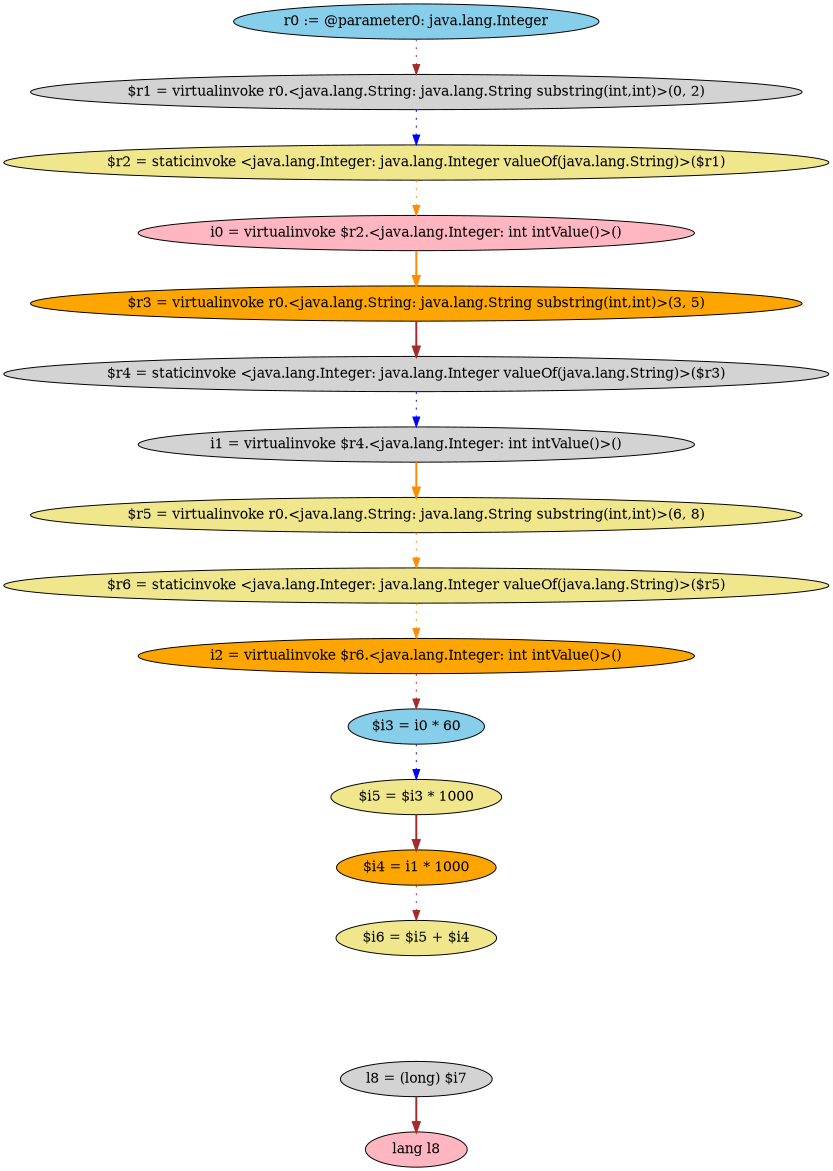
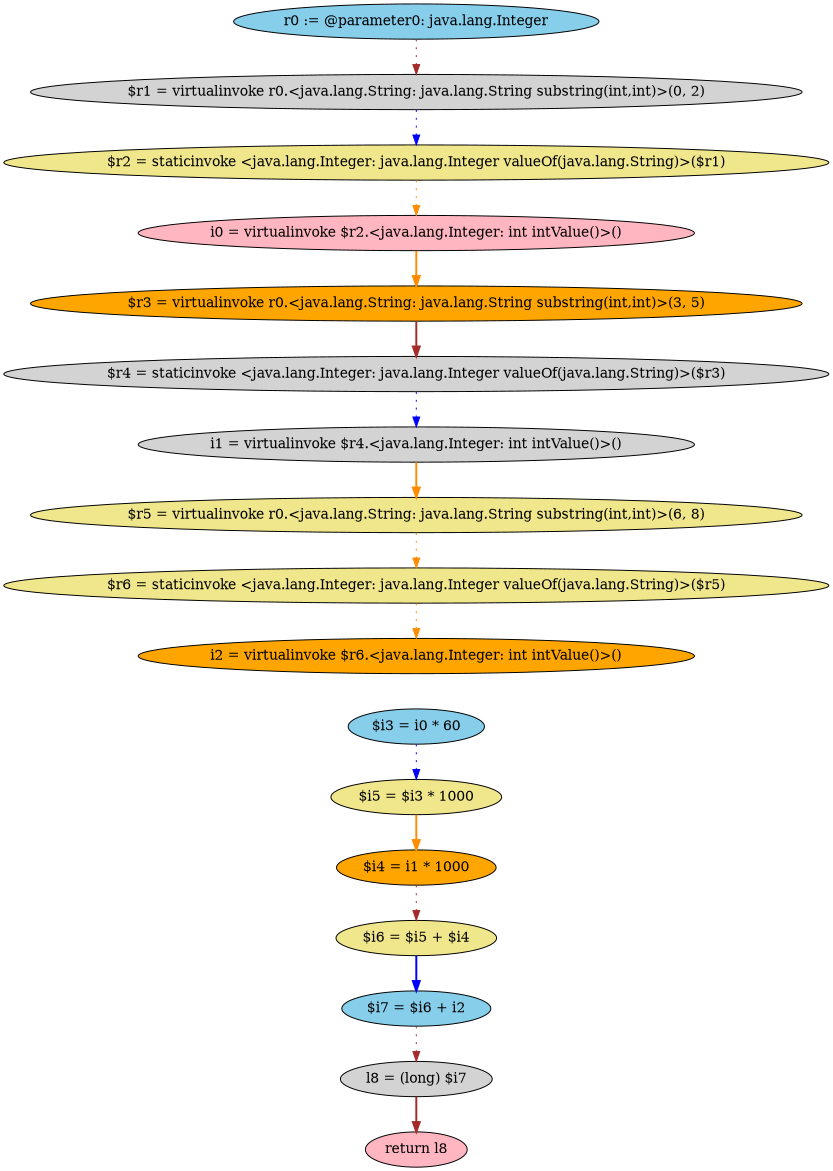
(416, 686) -> none
(416, 827) -> (416, 827)
none -> (416, 1009)
(416, 1150) -> (416, 1150)
